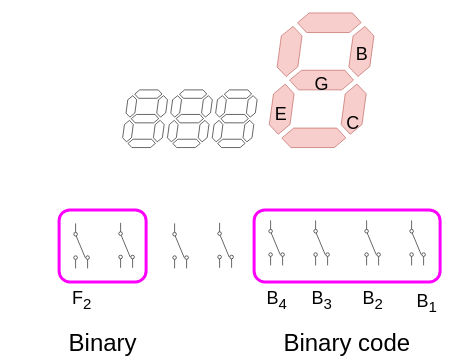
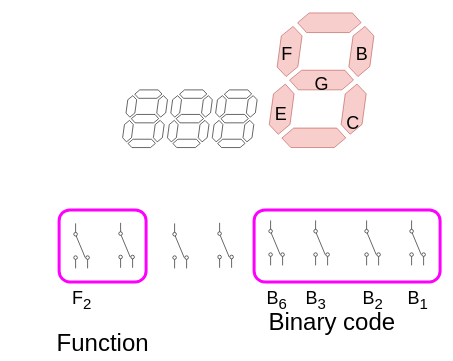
none -> (287, 54)
(277, 300) -> (277, 300)
(322, 300) -> (316, 300)
(427, 303) -> (418, 300)
(103, 342) -> (103, 342)
(347, 342) -> (332, 321)
